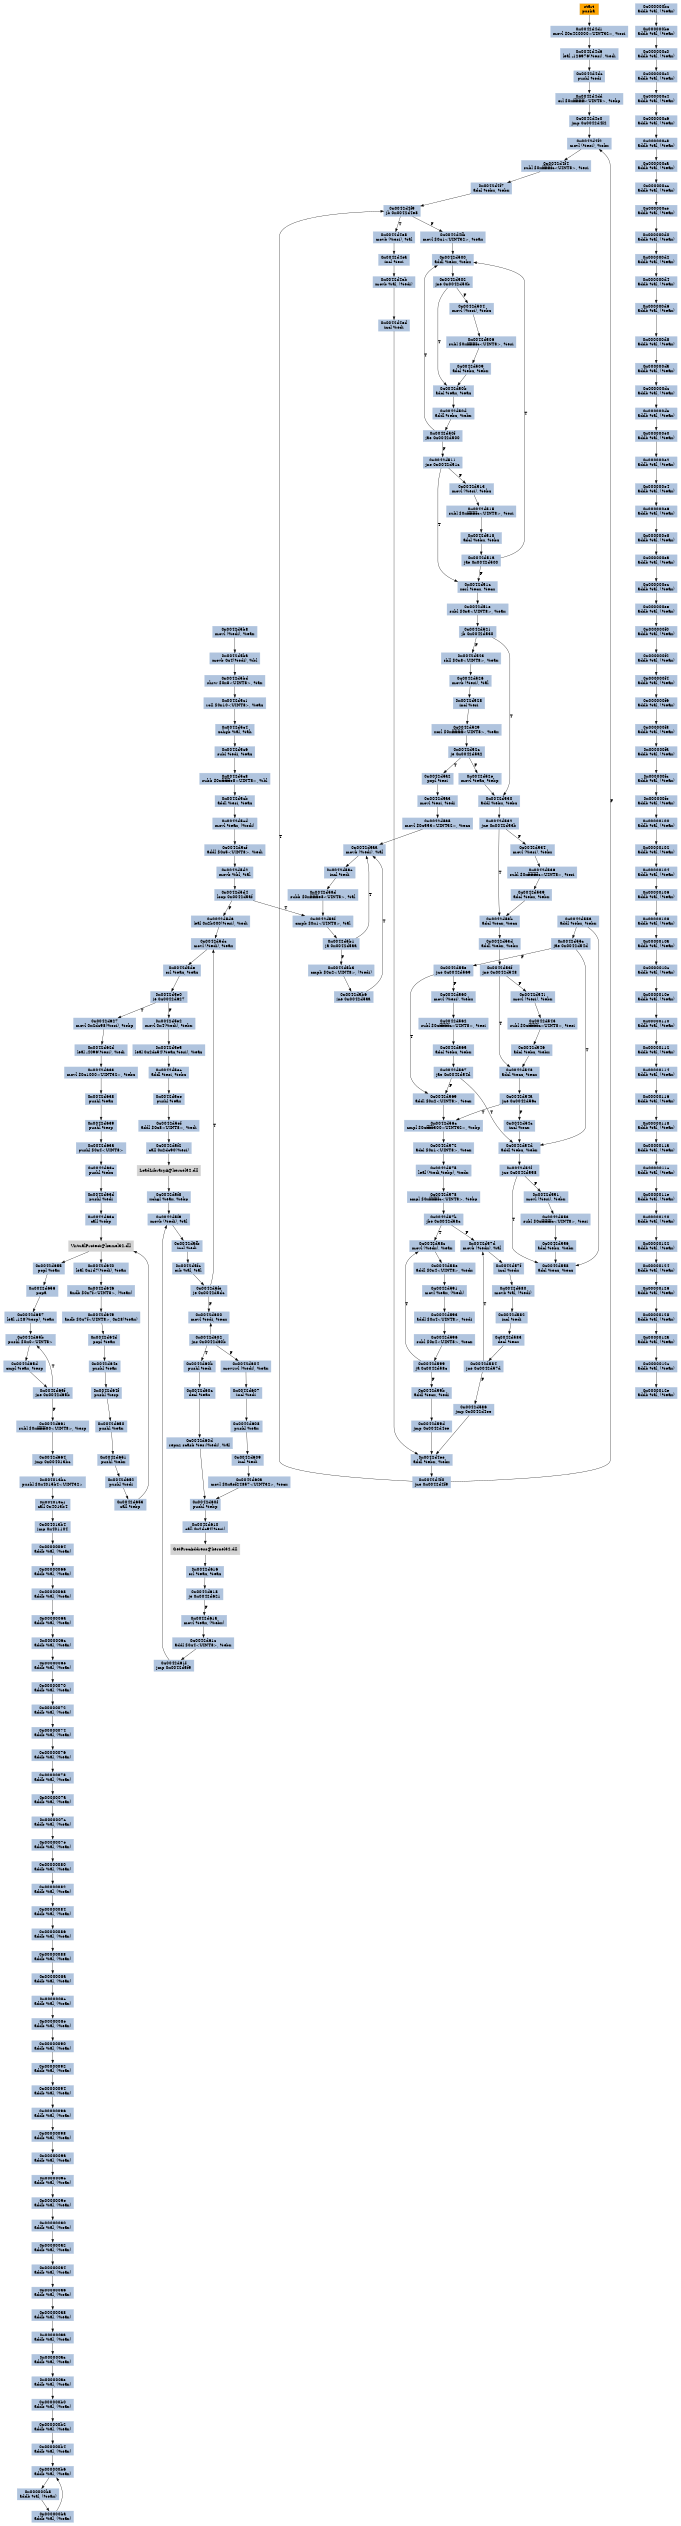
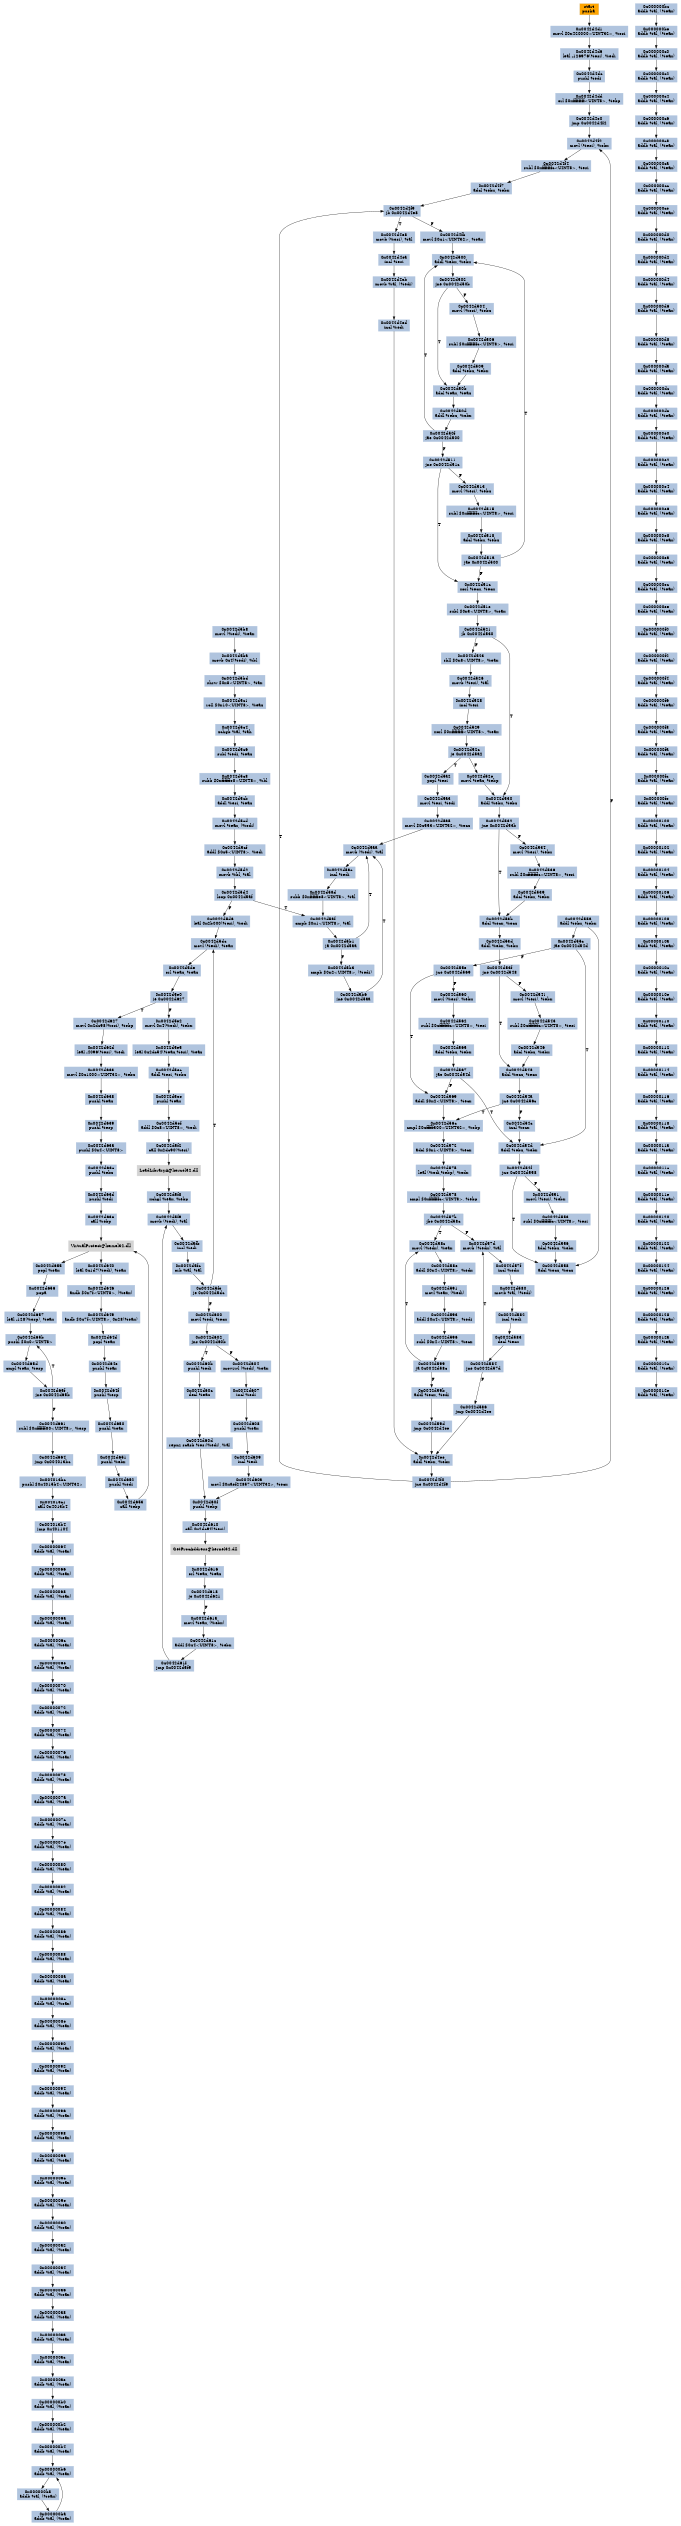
(211, 1330) -> (207, 1327)
